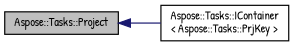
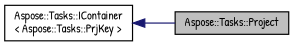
(146, 23) -> (160, 23)
